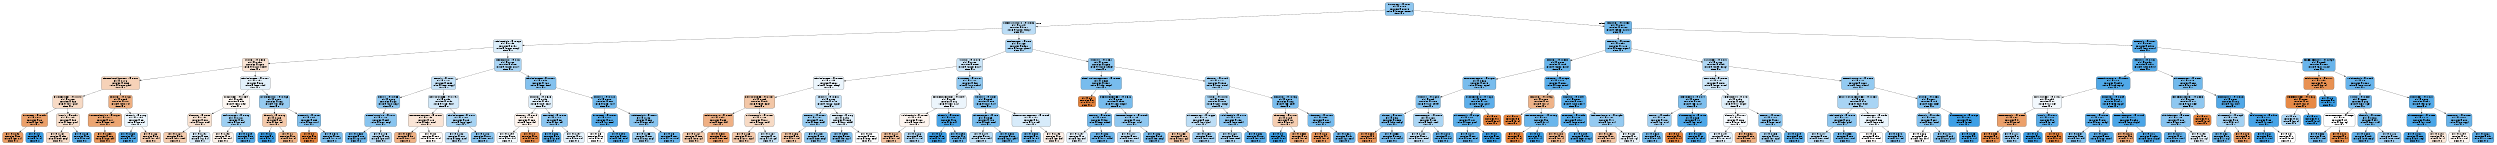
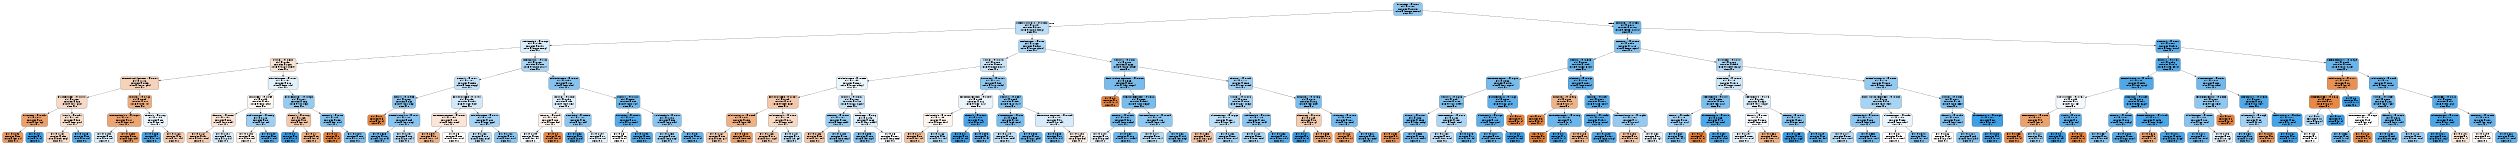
none -> (377, 120)
none -> (104, 138)
(1515, 138) -> (1538, 138)
(1770, 138) -> (1794, 138)
